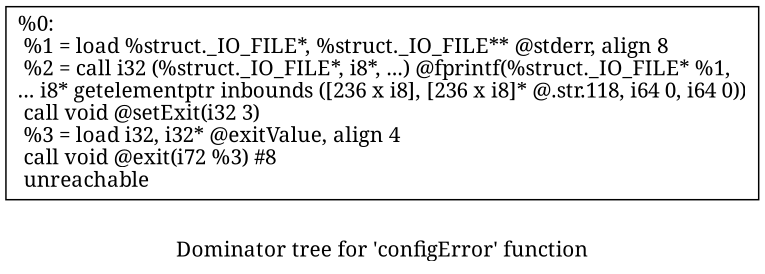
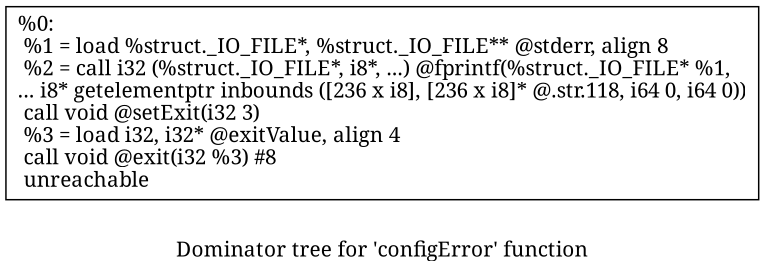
(148, 158) -> (148, 158)
